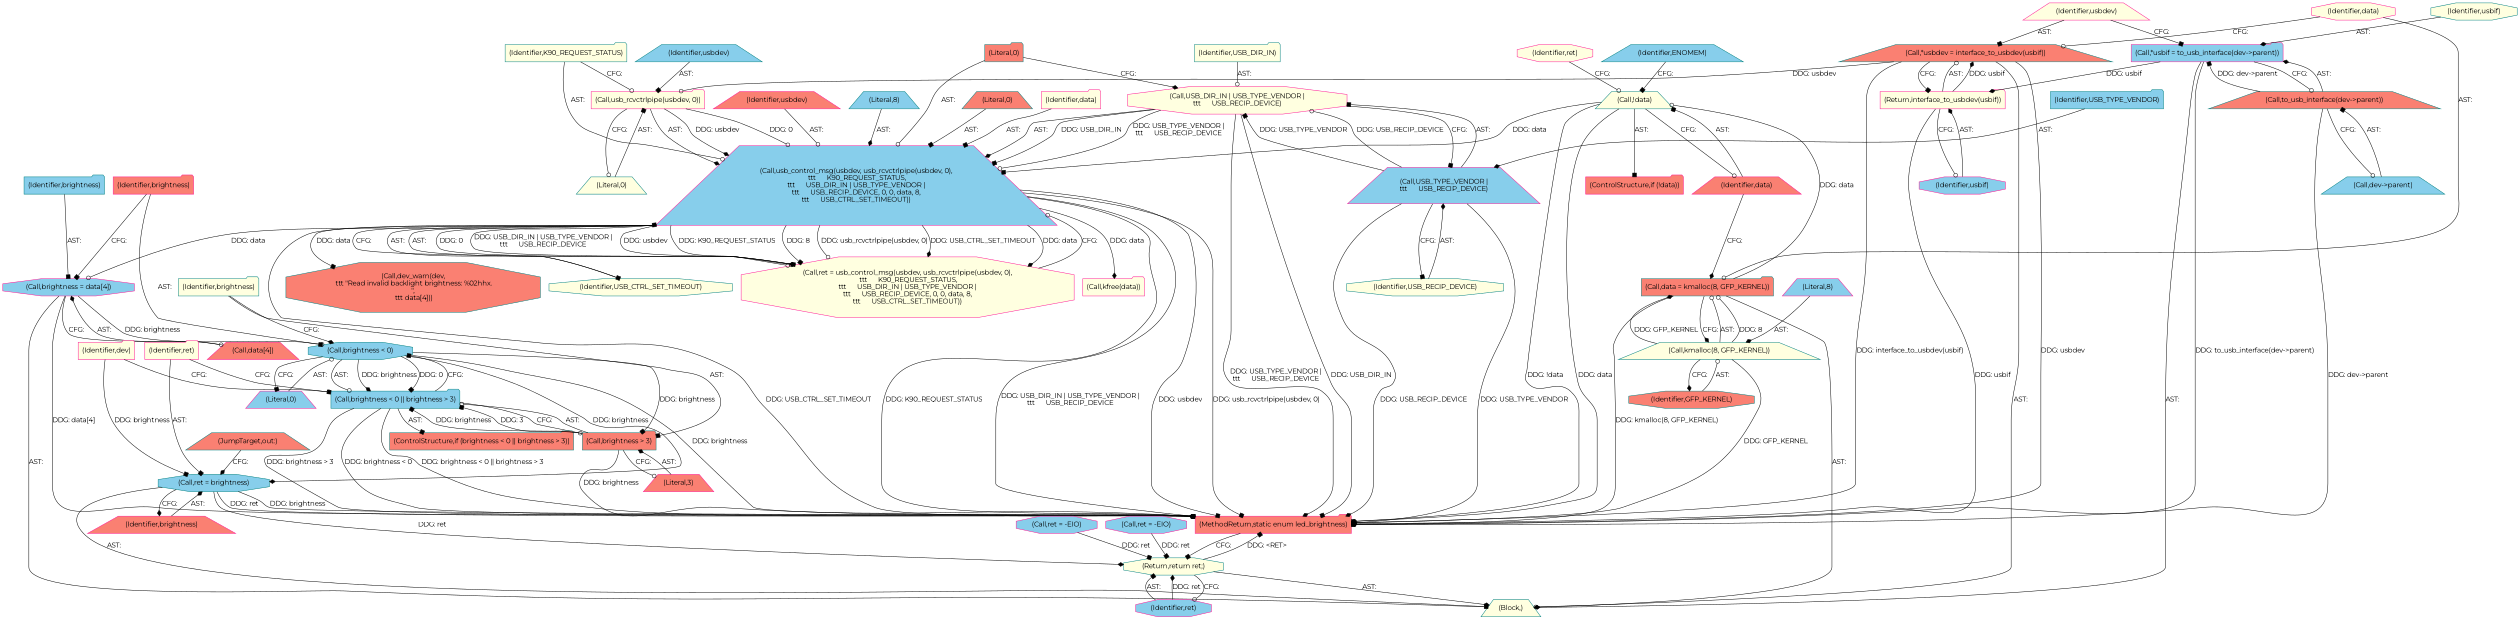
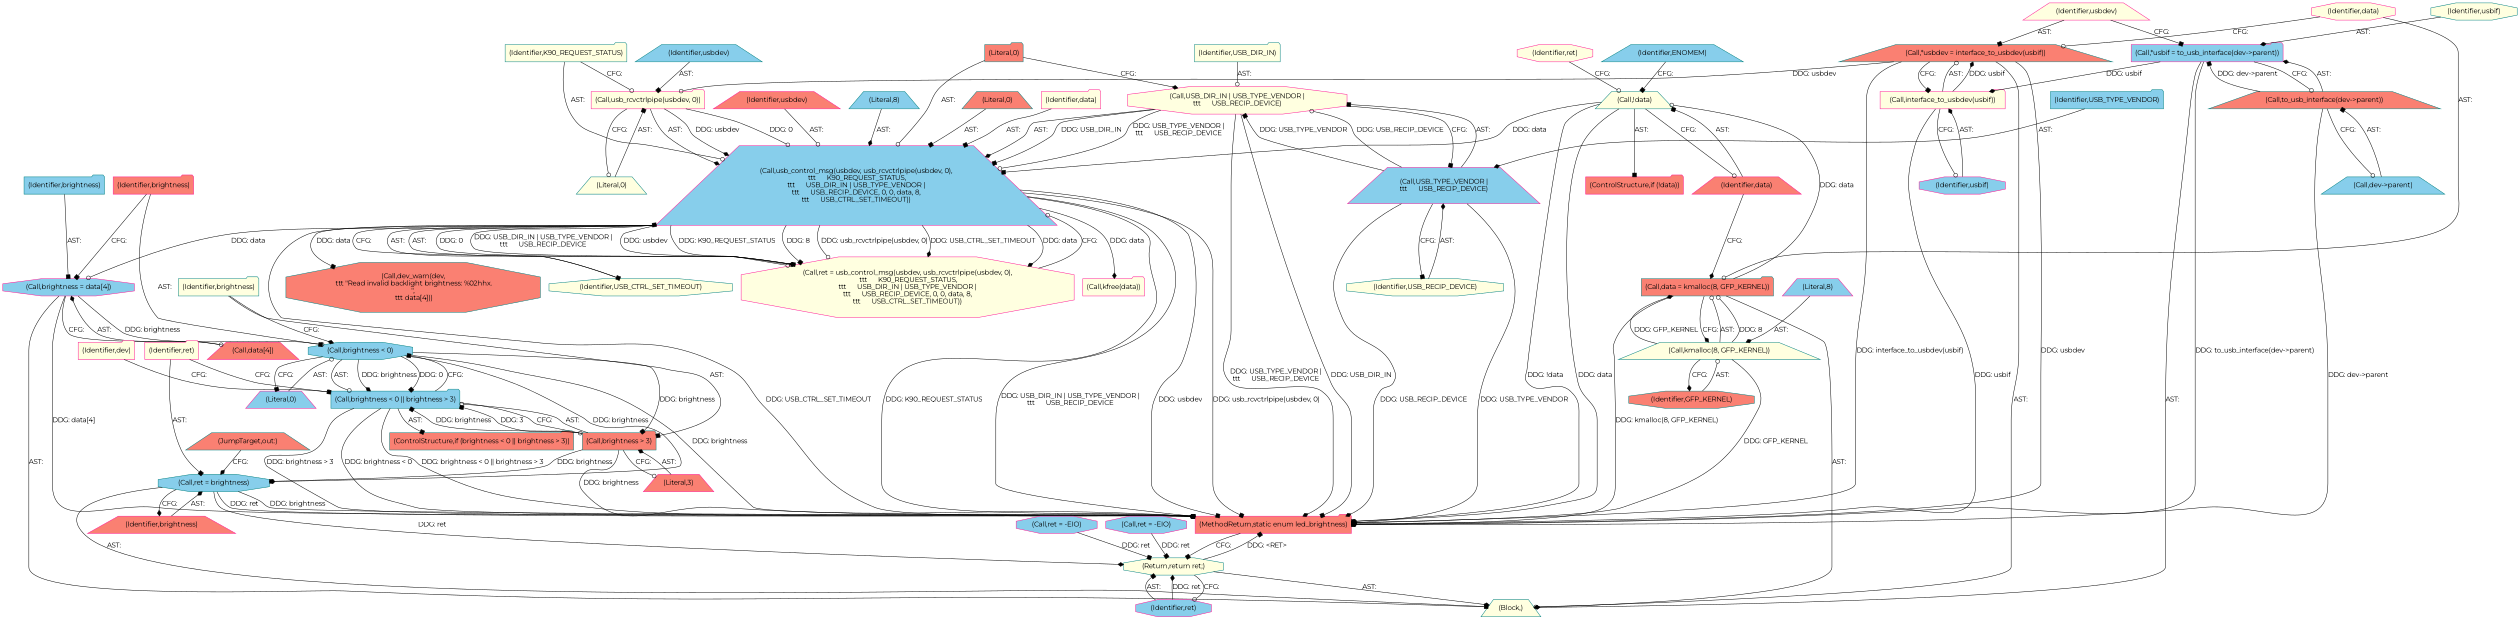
(1943, 100) -> (1943, 100)
(120, 432) -> (462, 474)
